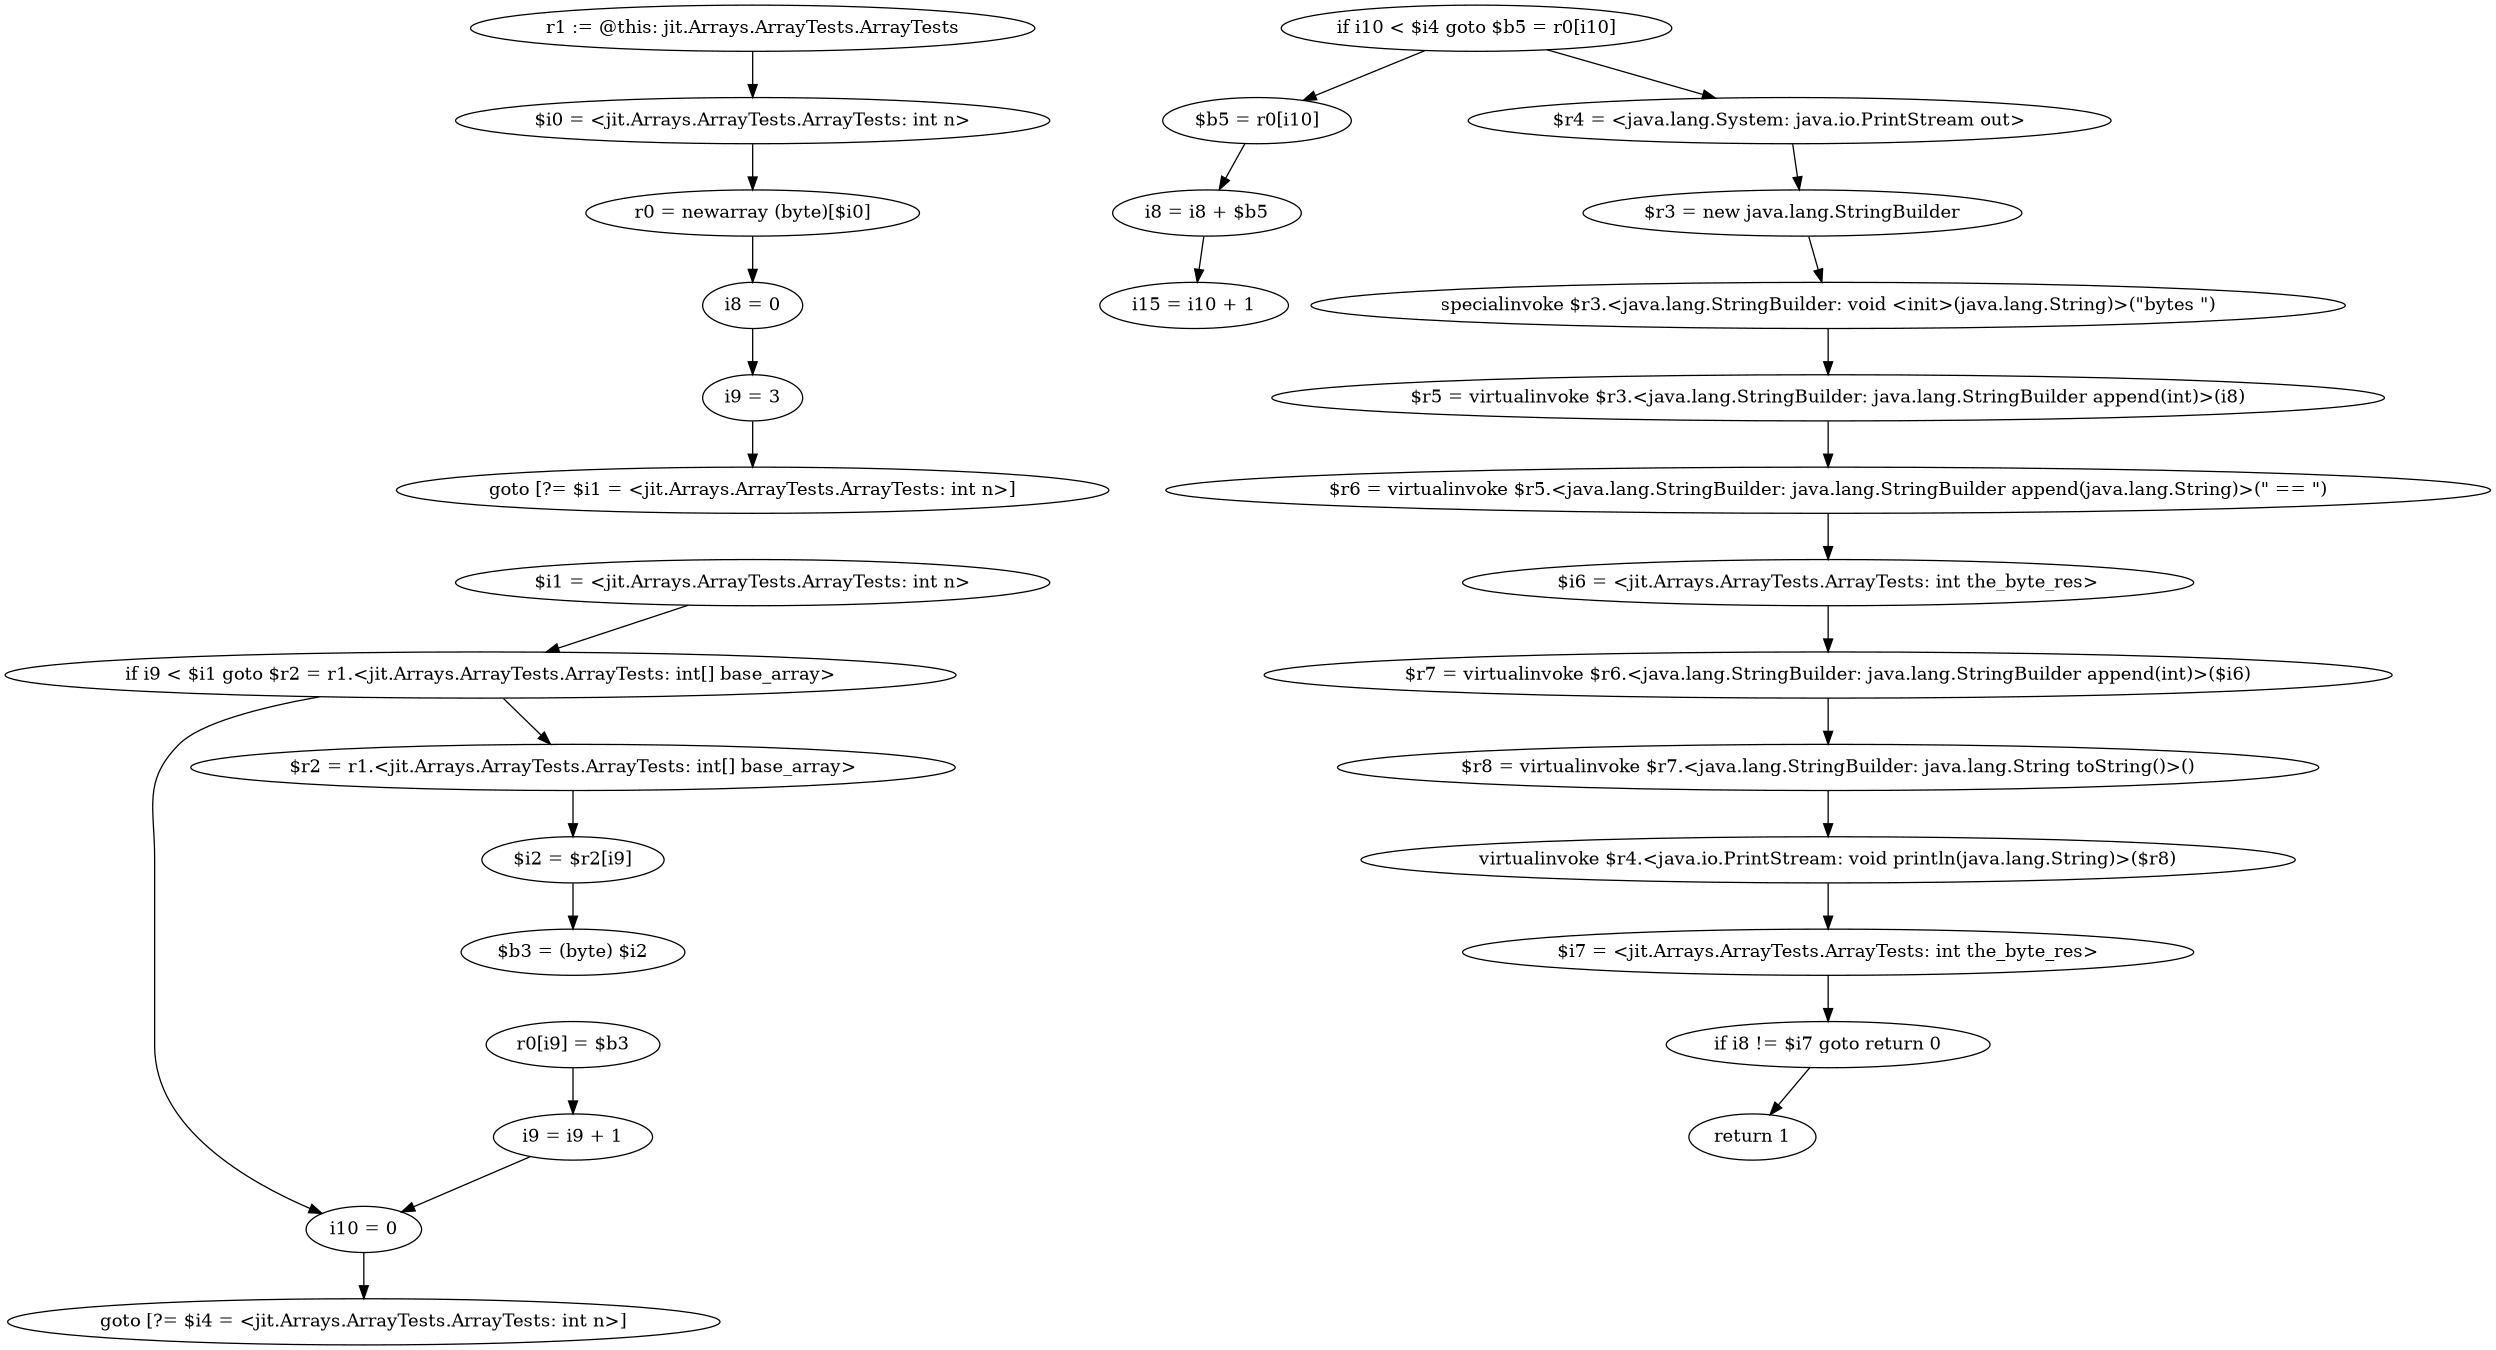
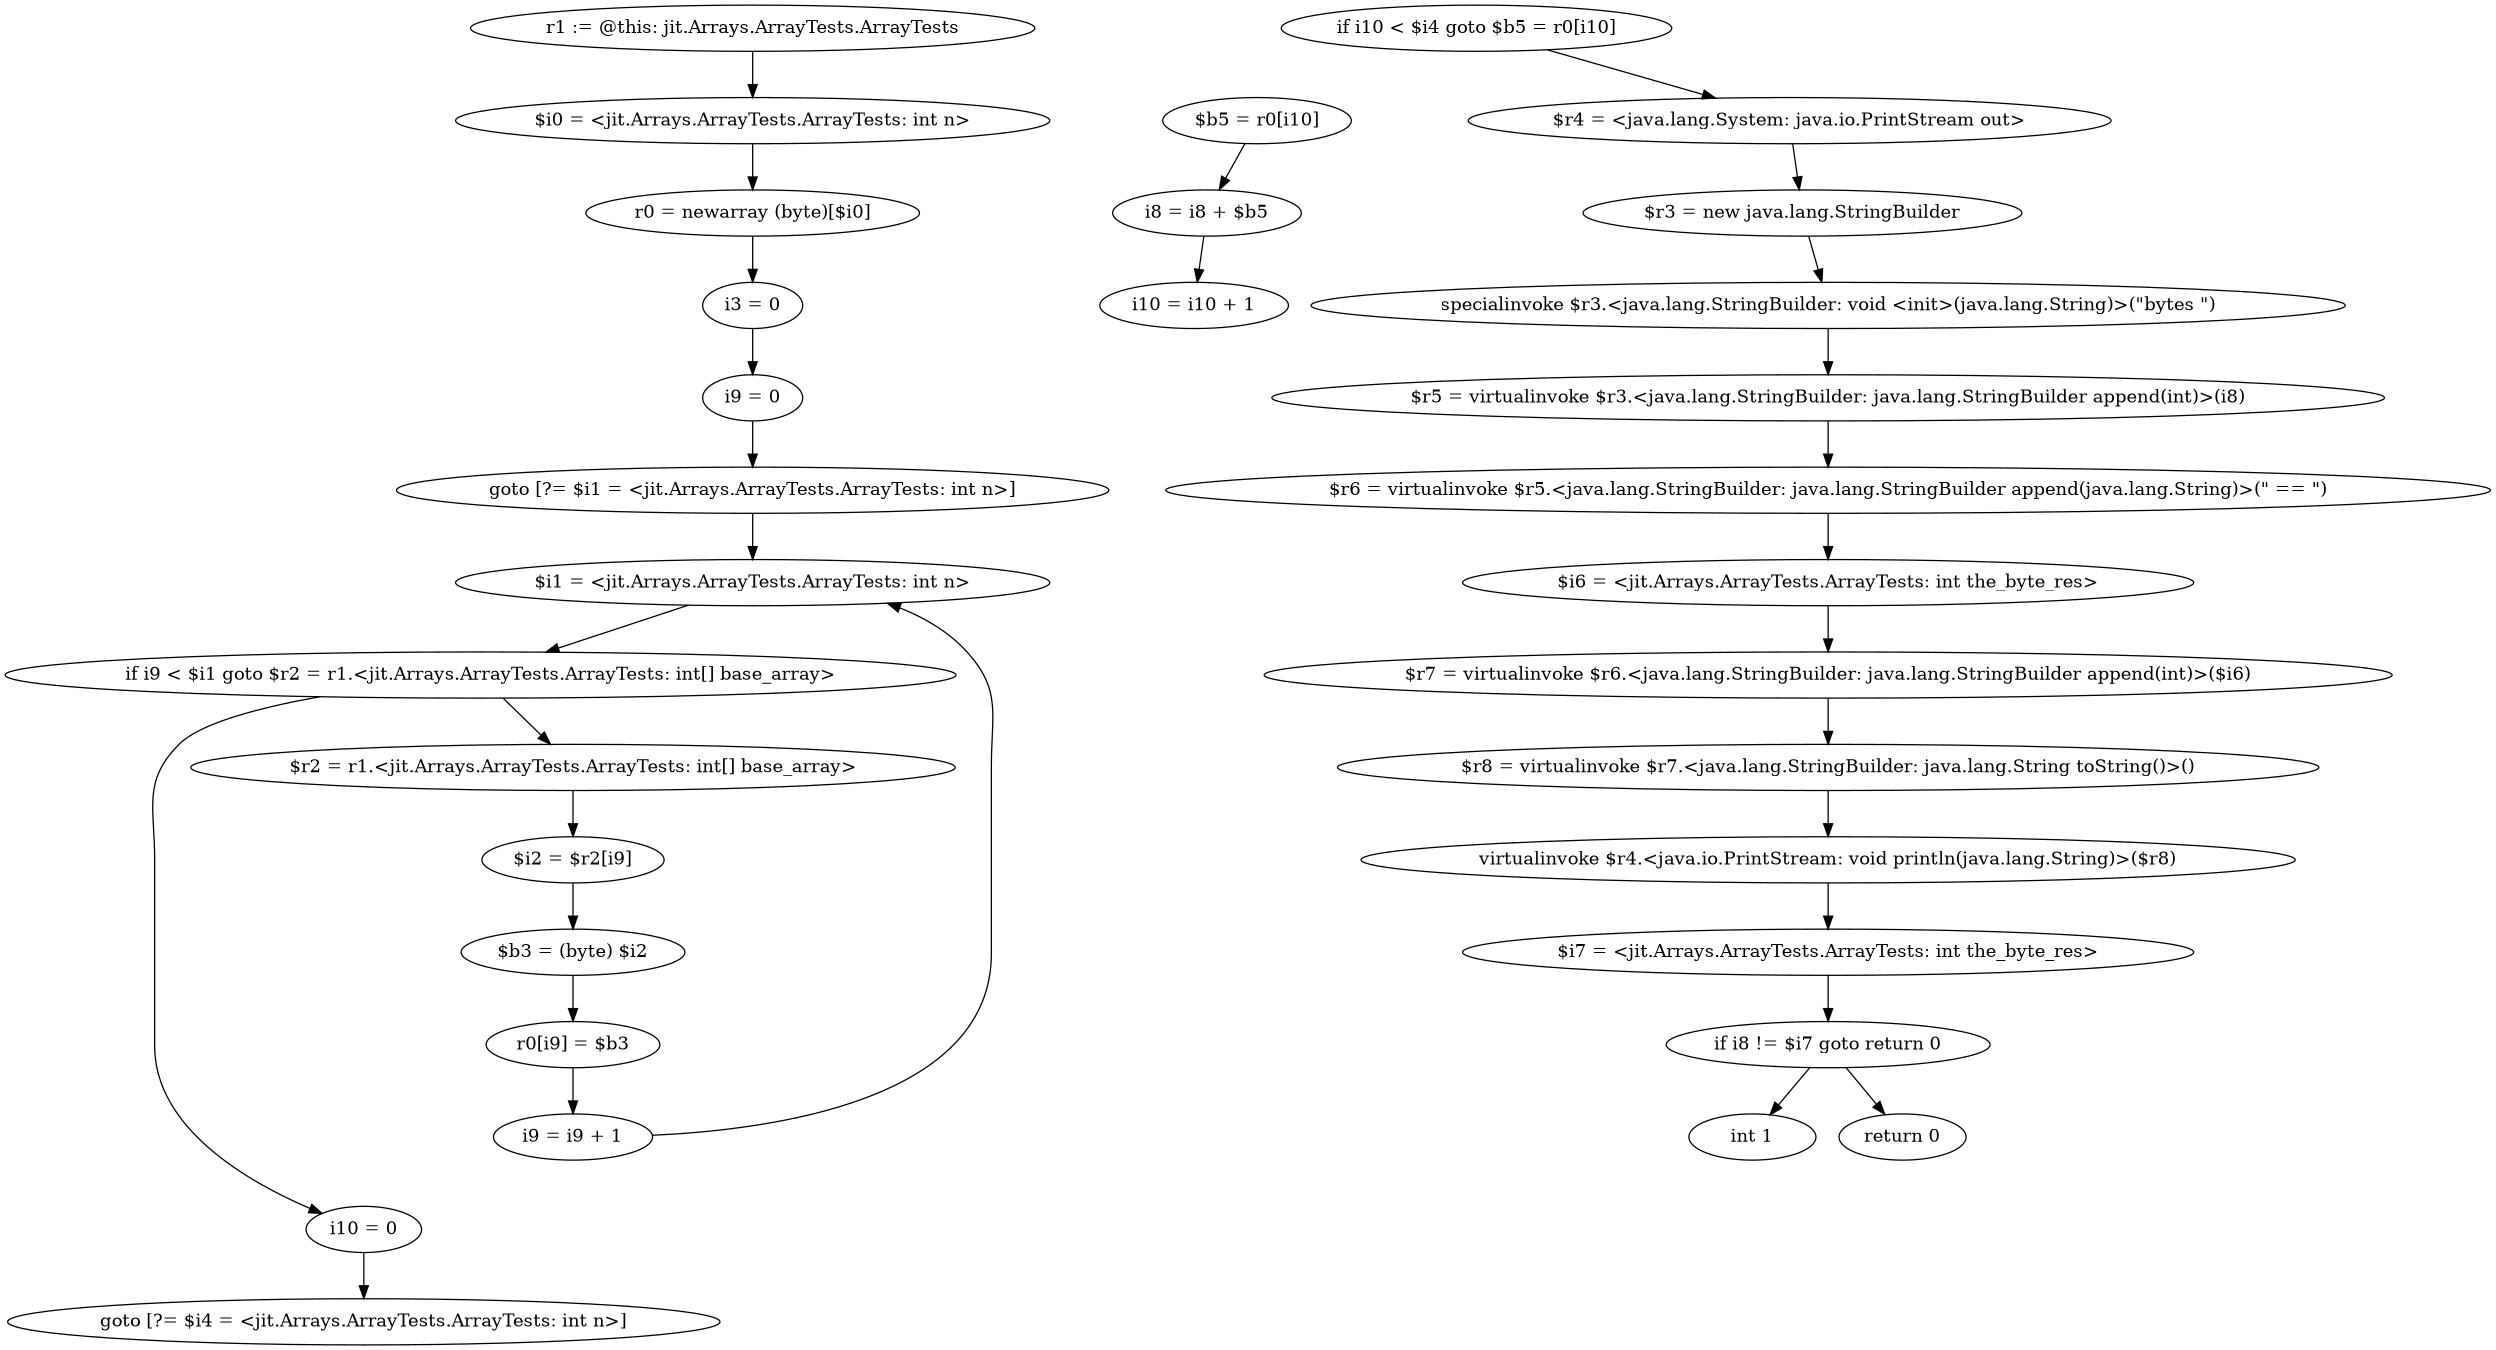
(1370, 73) -> none
(753, 305) -> (753, 305)
(1194, 305) -> (1194, 305)
(753, 398) -> (753, 398)
none -> (753, 530)
none -> (573, 992)
(1752, 1137) -> (1752, 1137)
none -> (1903, 1137)
(472, 1182) -> (988, 969)
